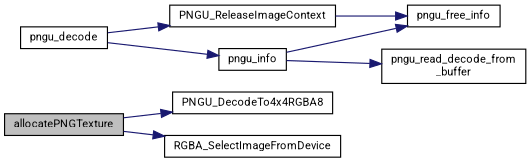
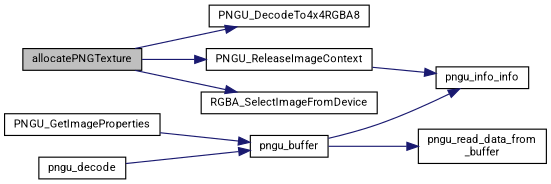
(454, 16) -> (482, 78)
(133, 30) -> (168, 59)
(253, 59) -> (289, 146)
(454, 66) -> (482, 146)
none -> (82, 125)
